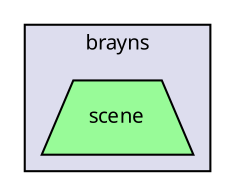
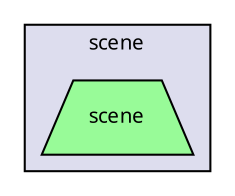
(118, 44) -> (118, 44)
